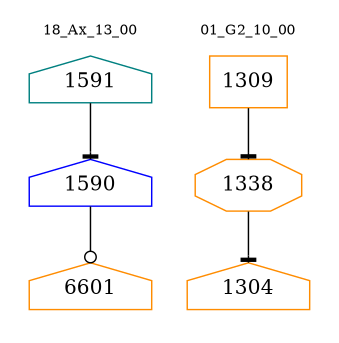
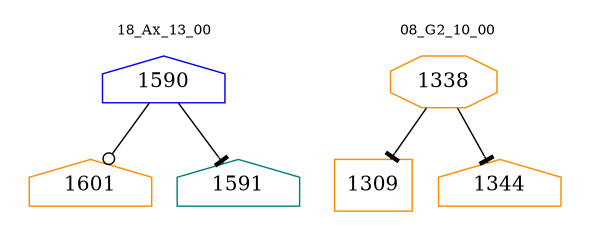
(248, 31) -> (448, 31)
(90, 127) -> (199, 130)
(248, 130) -> (411, 131)
(90, 289) -> (90, 185)
(248, 289) -> (500, 185)
